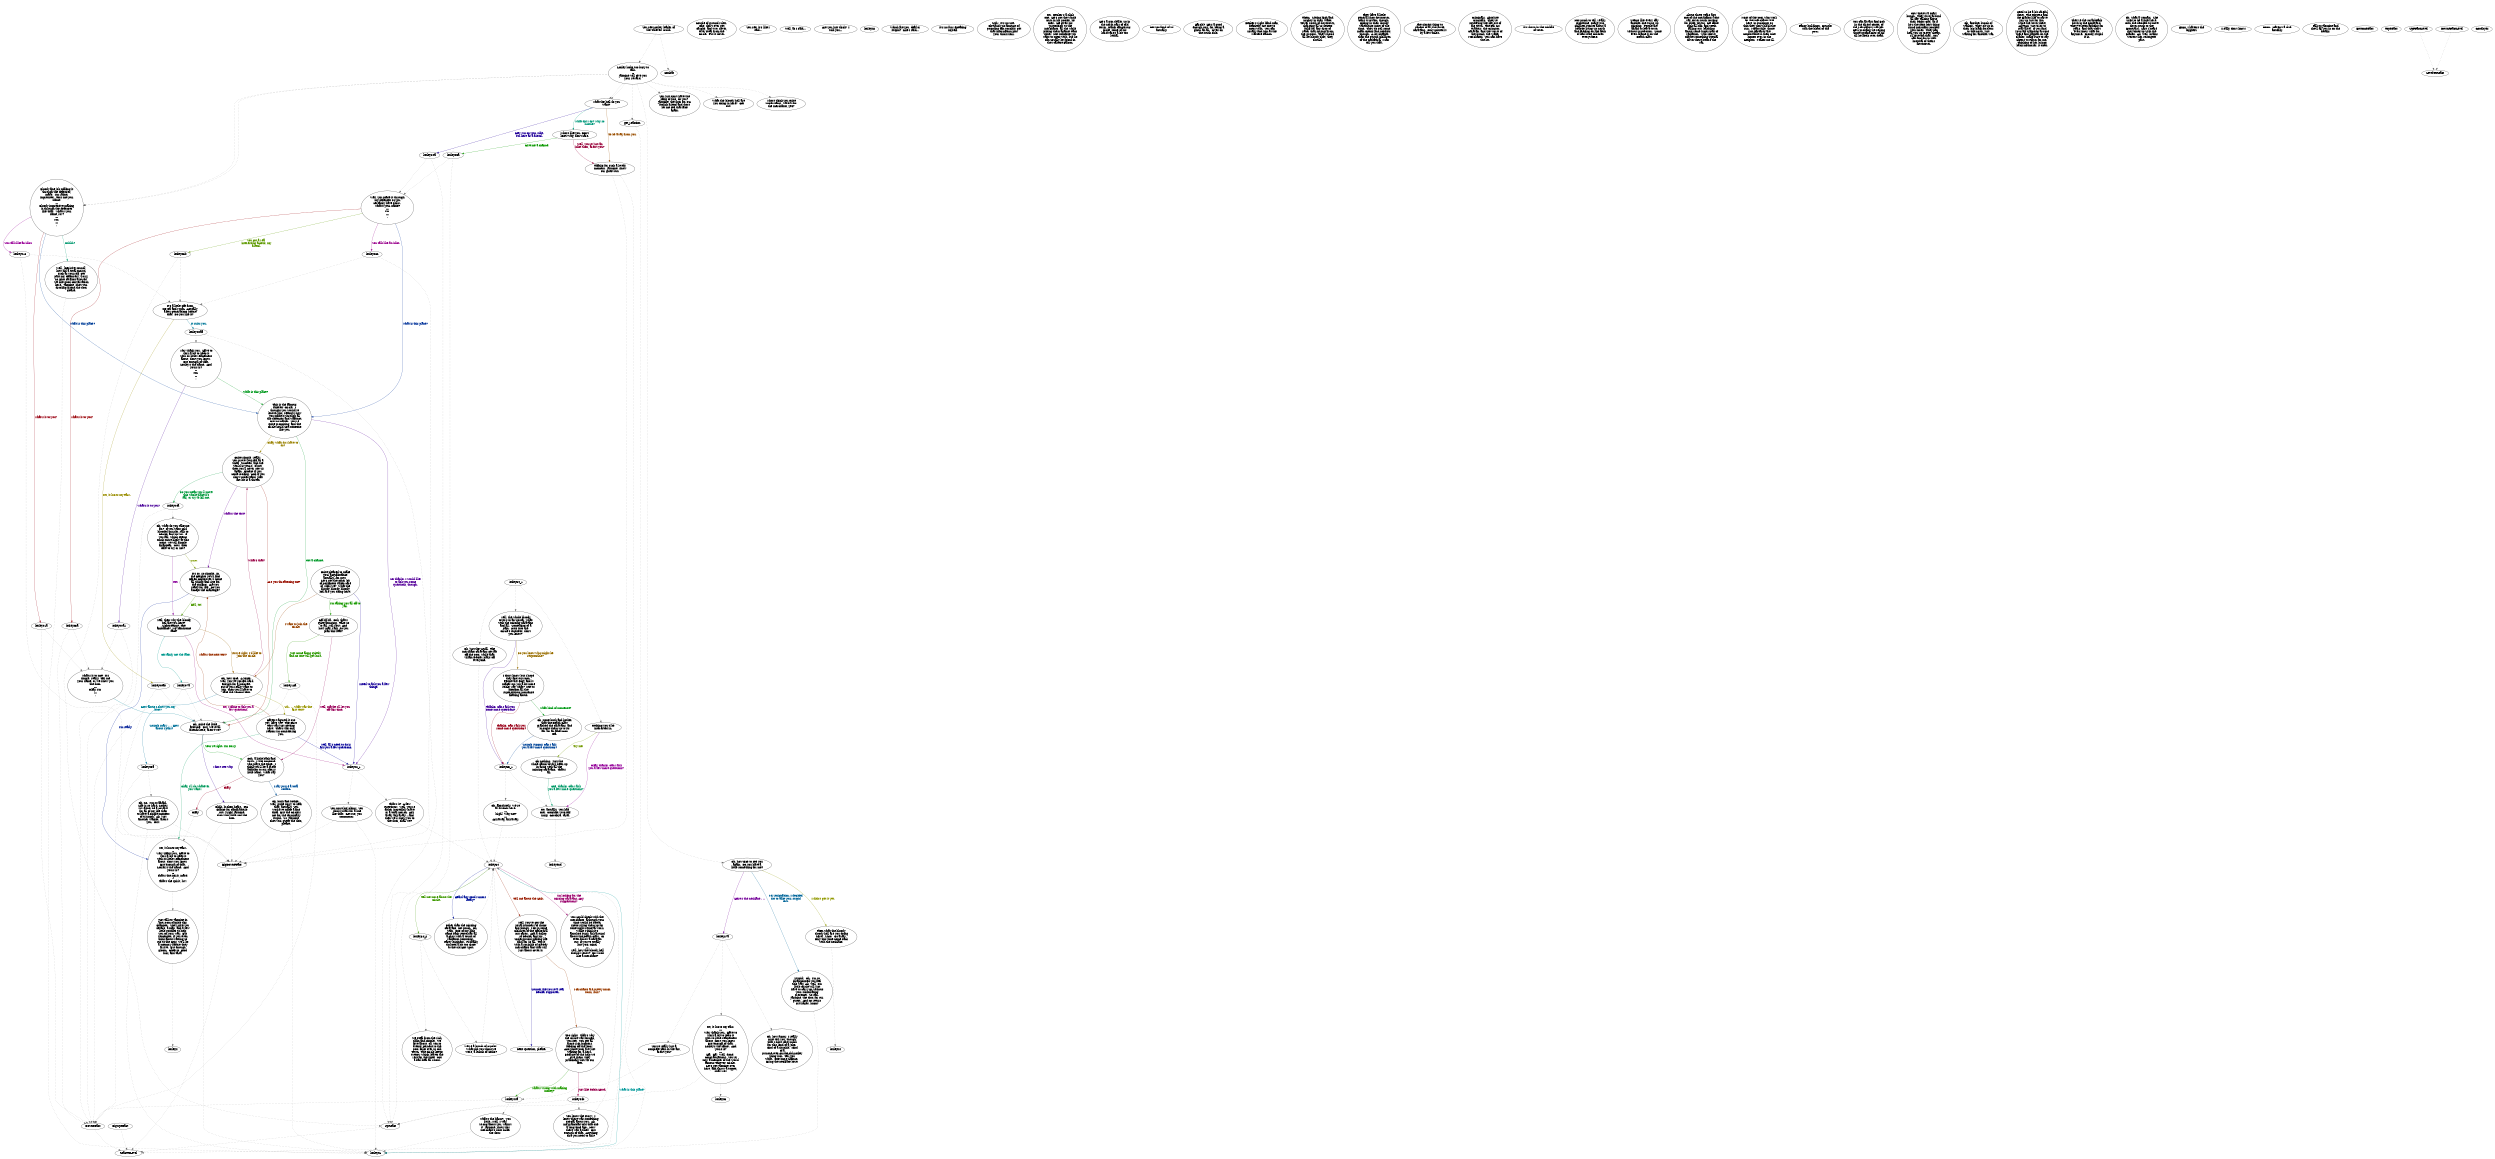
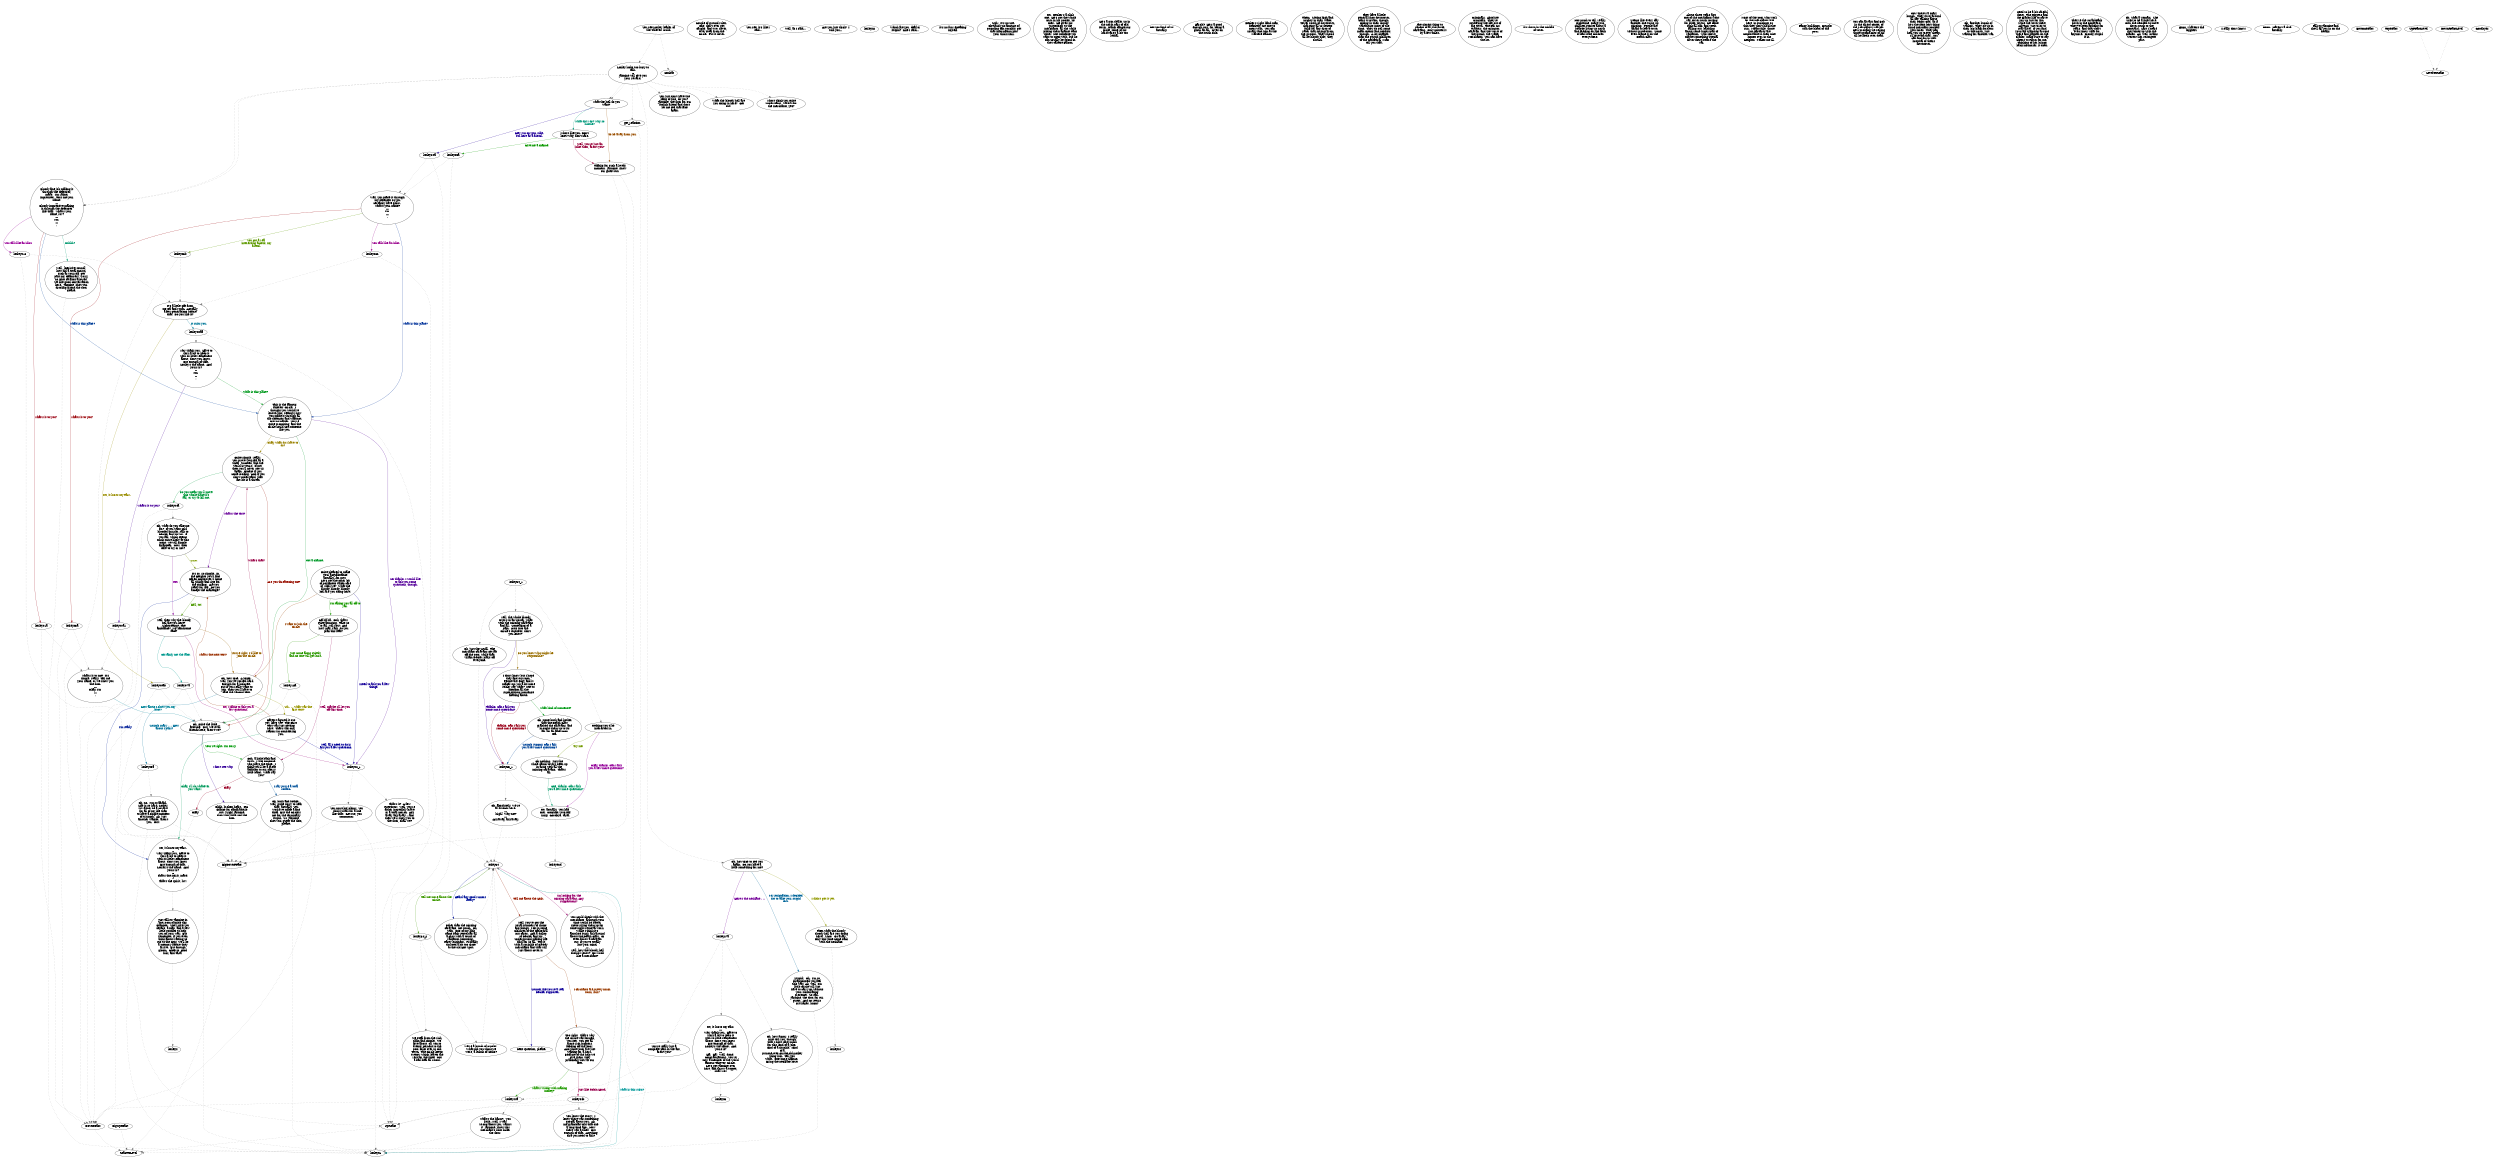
(632, 1090) -> (632, 1090)
